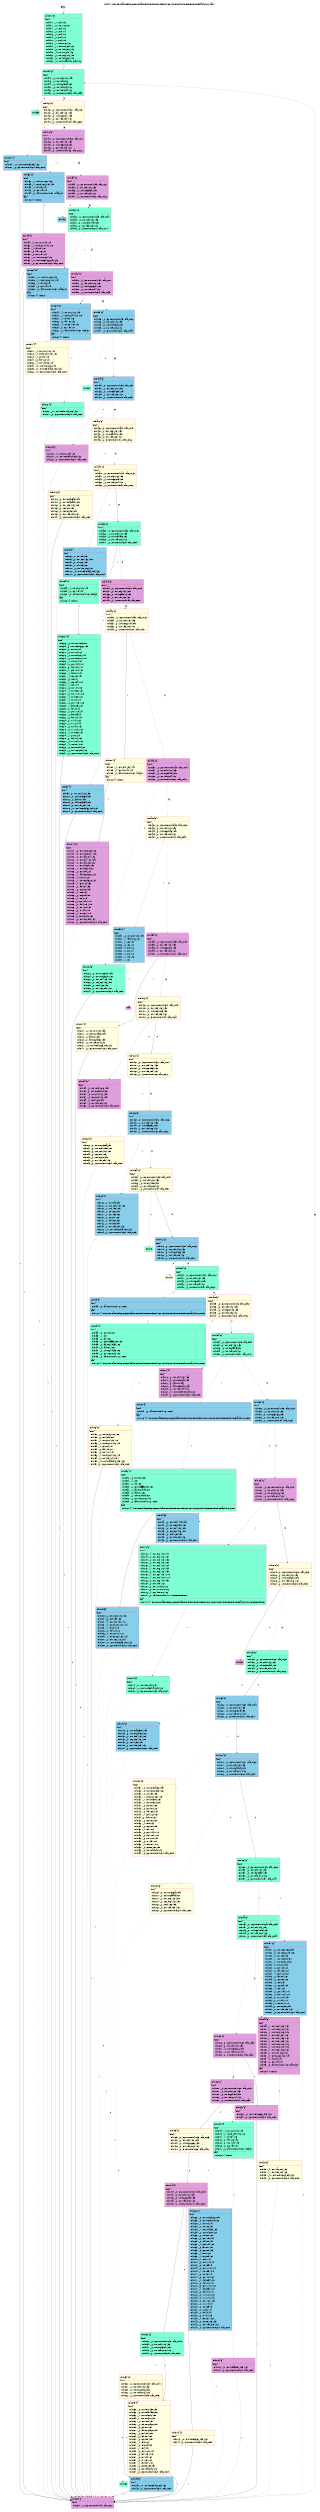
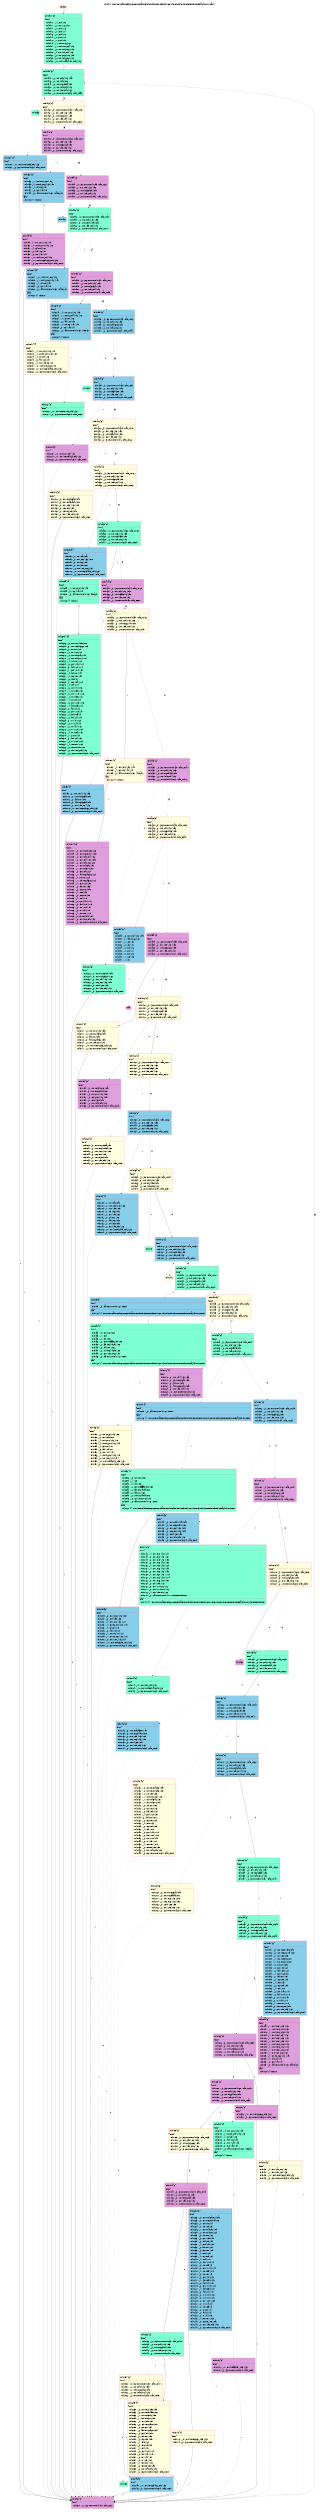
(63, 7) -> (63, 7)
